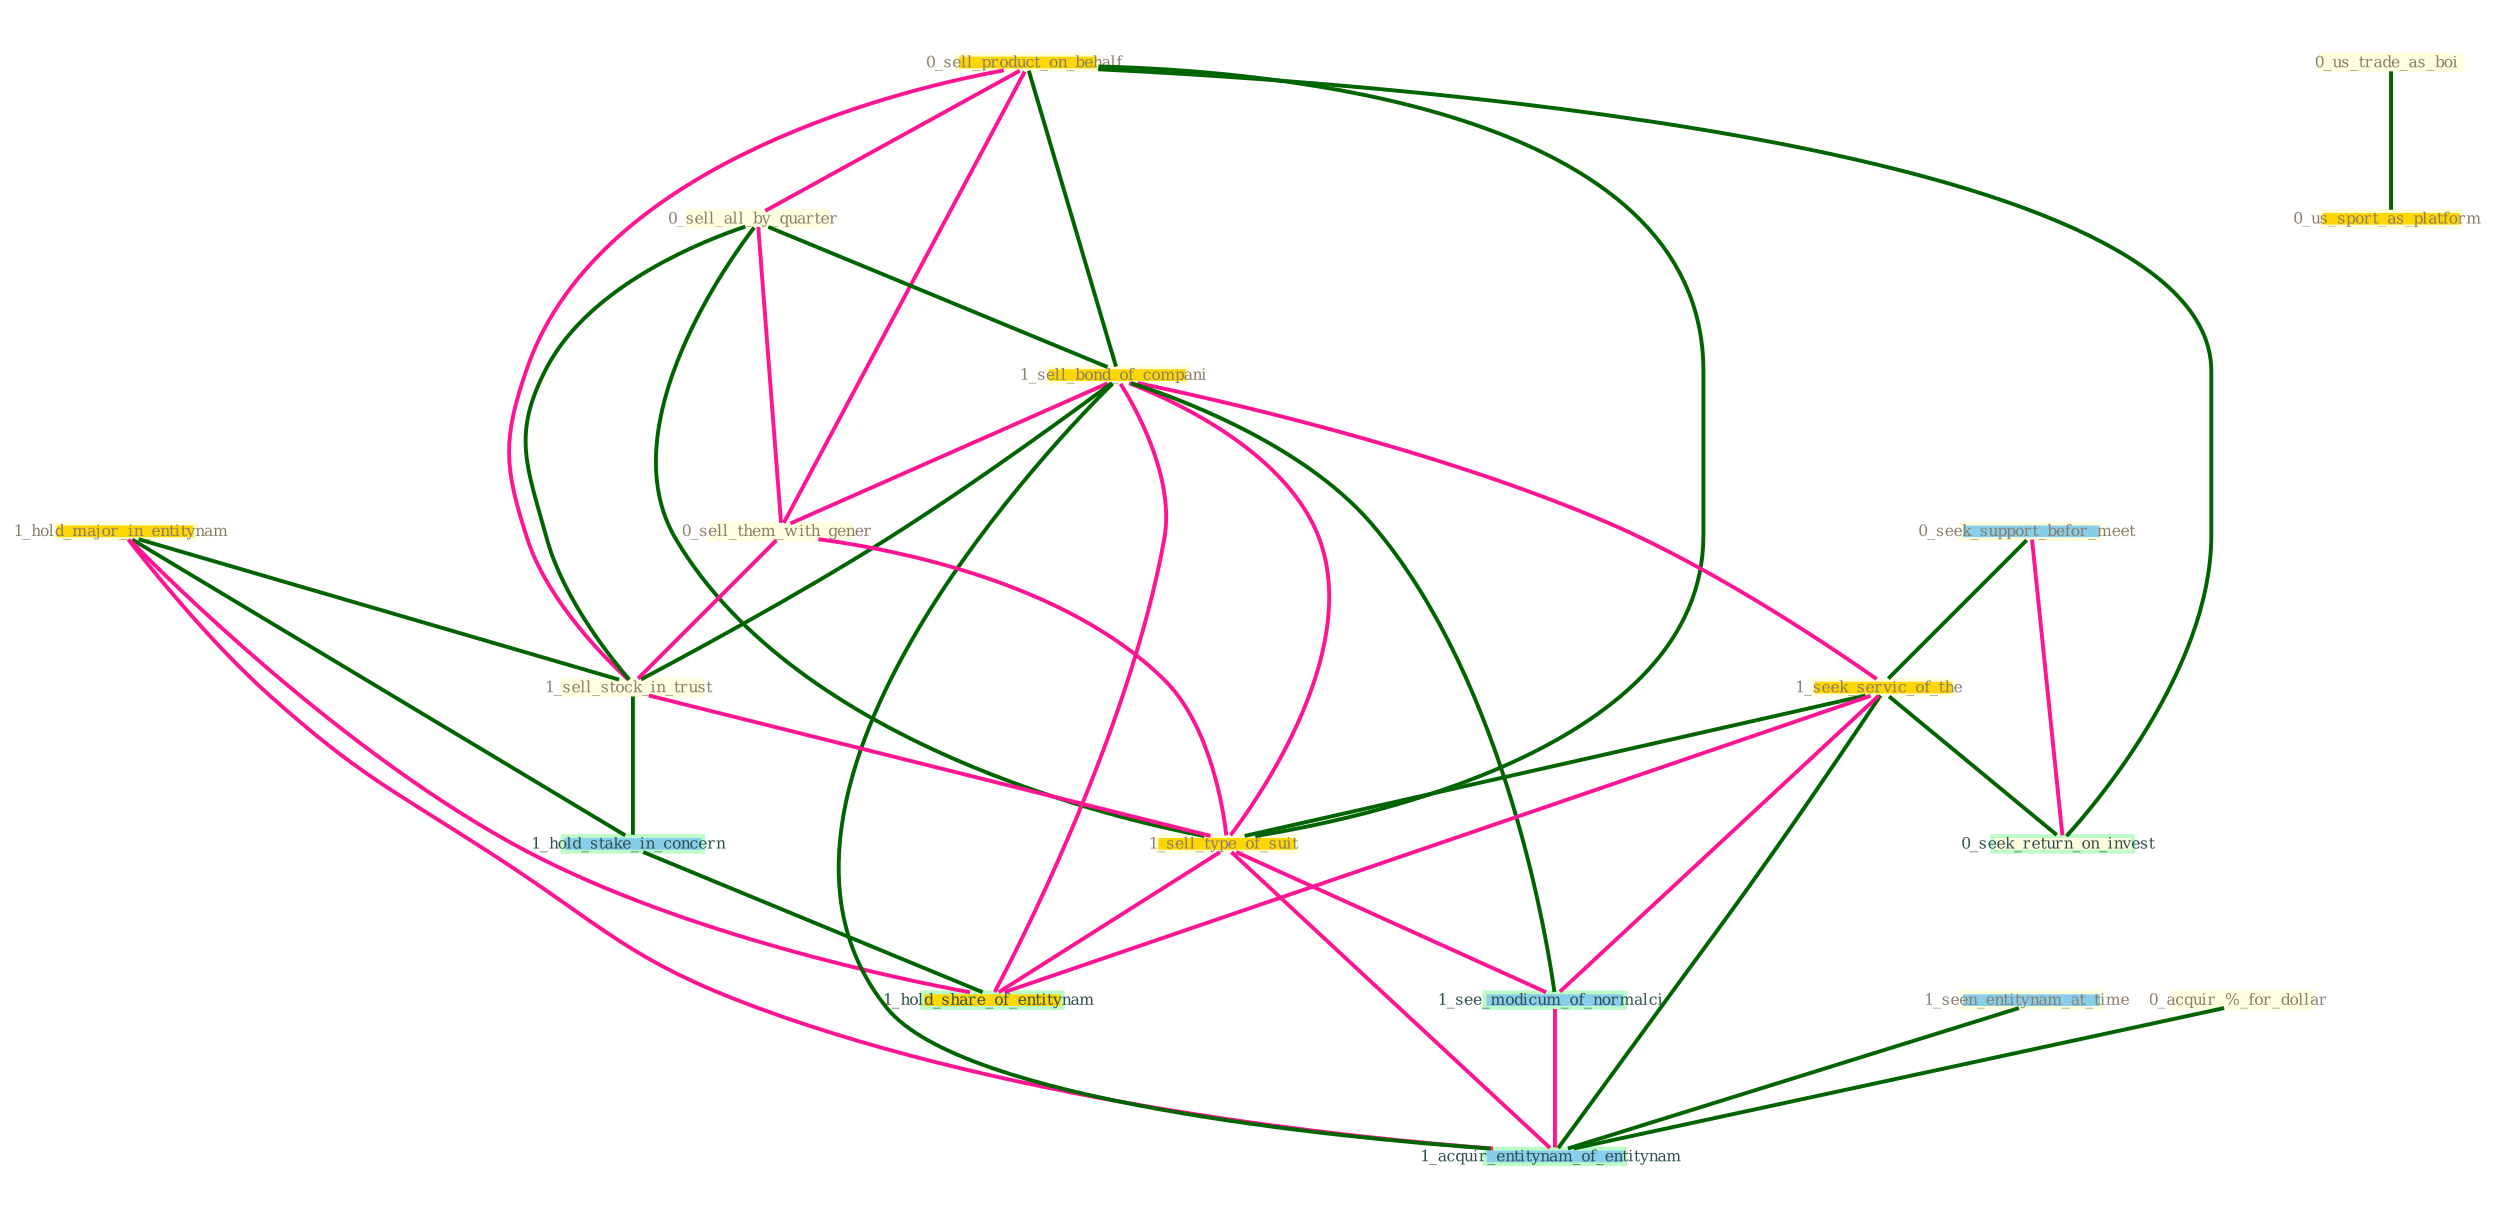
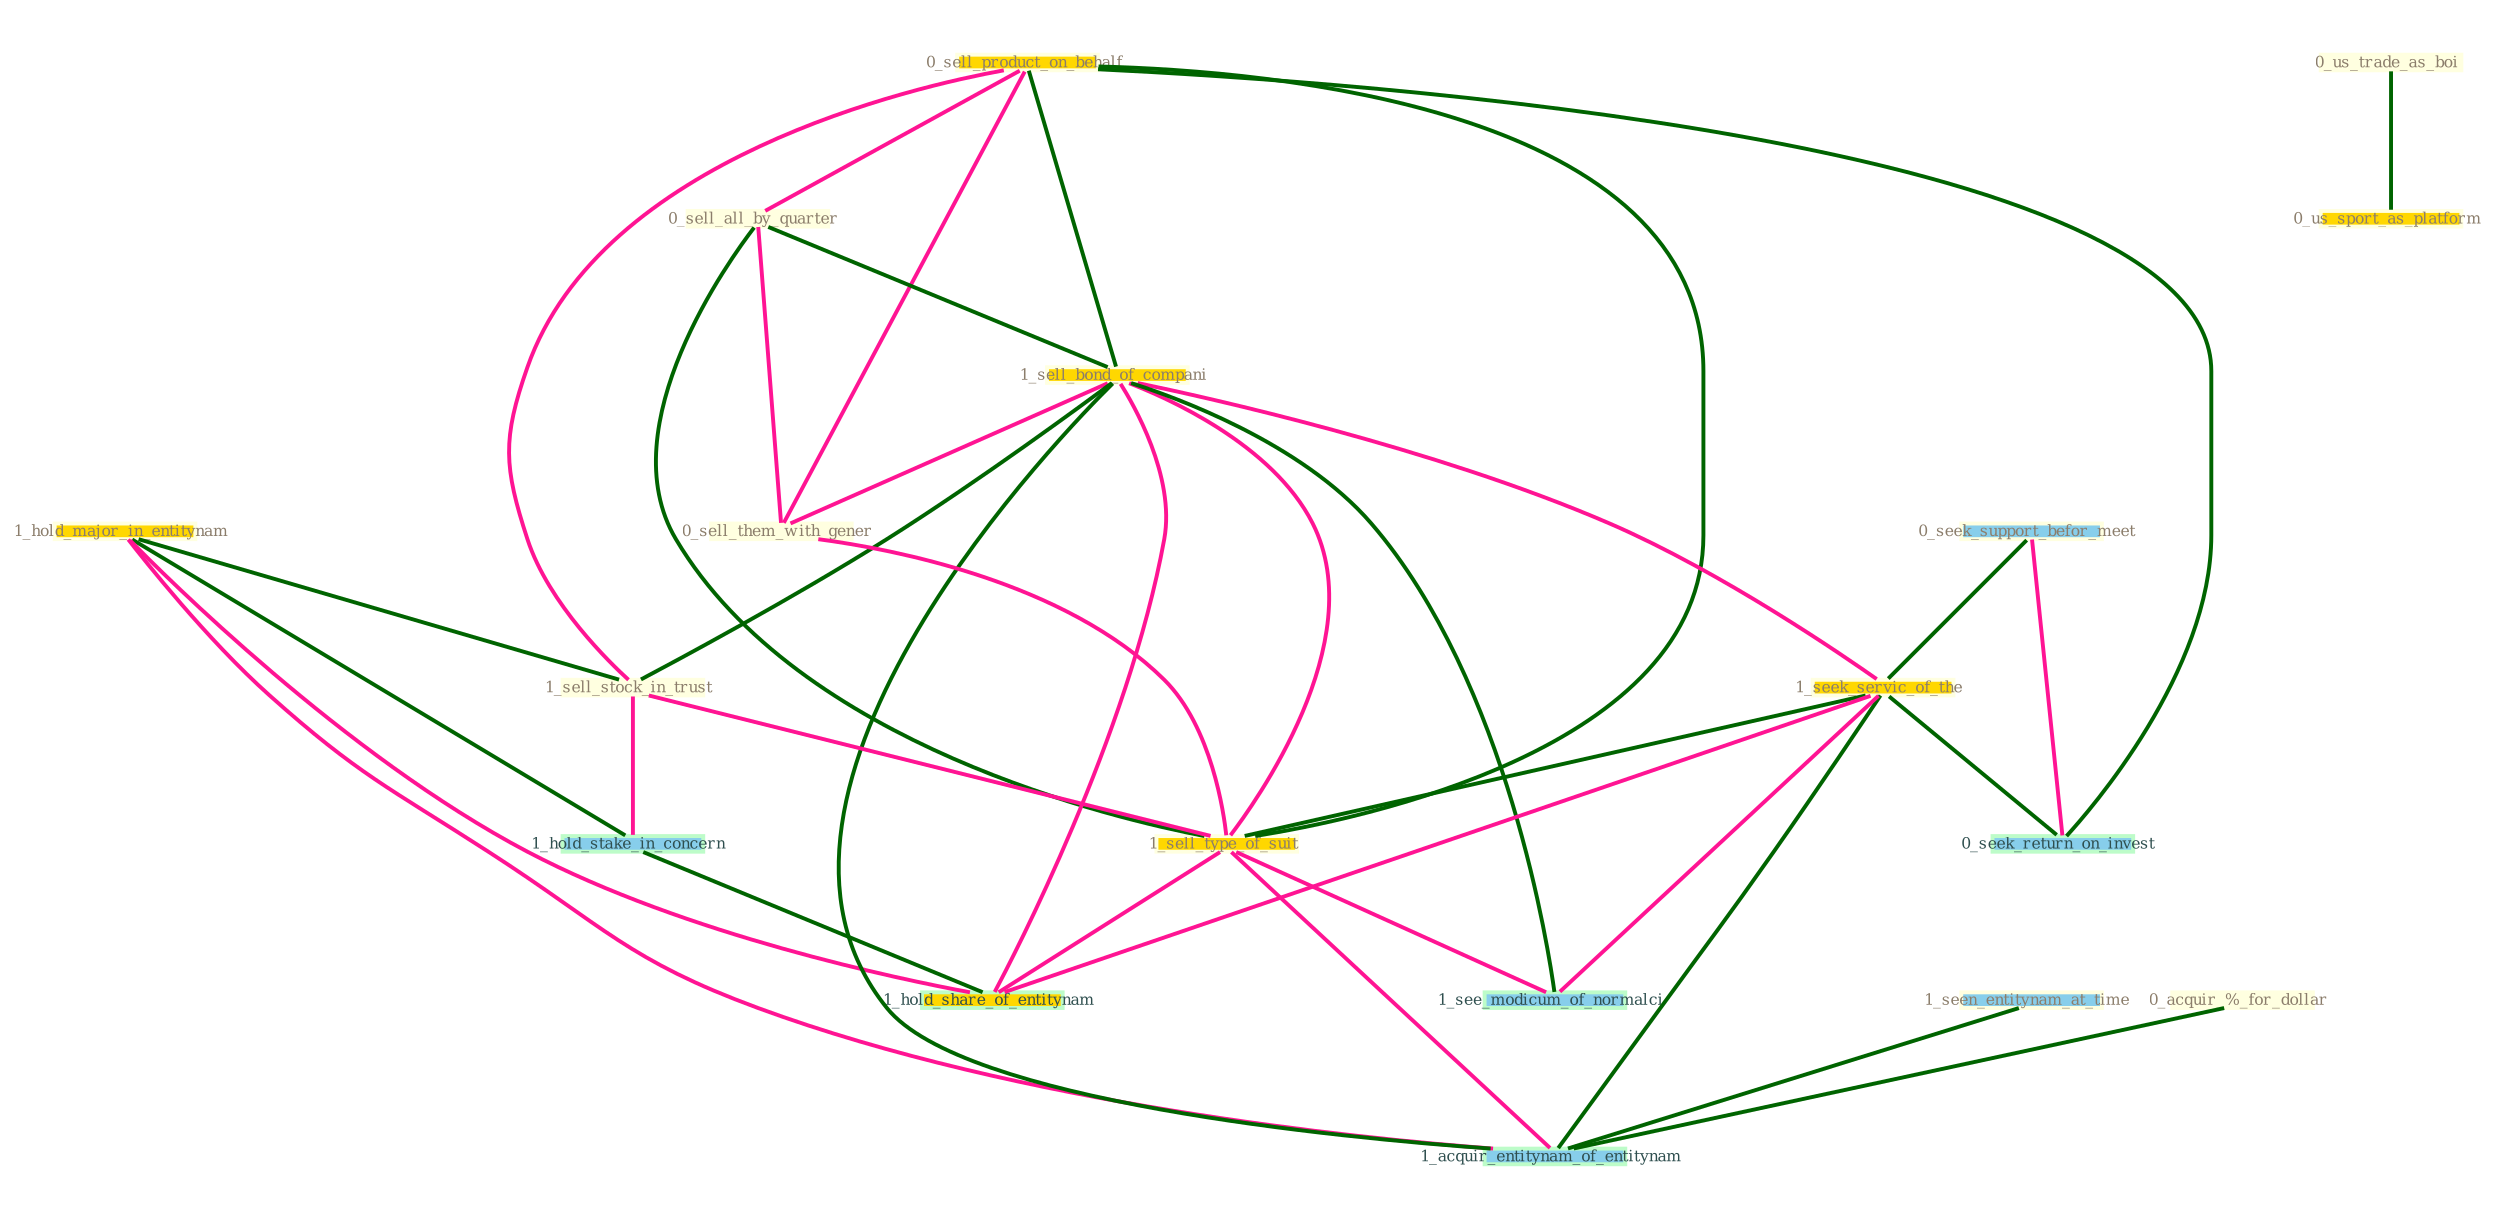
(581, 323) -> none
(700, 616) -> none
(633, 766) -> (633, 766)
(2063, 844) -> (2063, 844)
(1555, 1078) -> none
